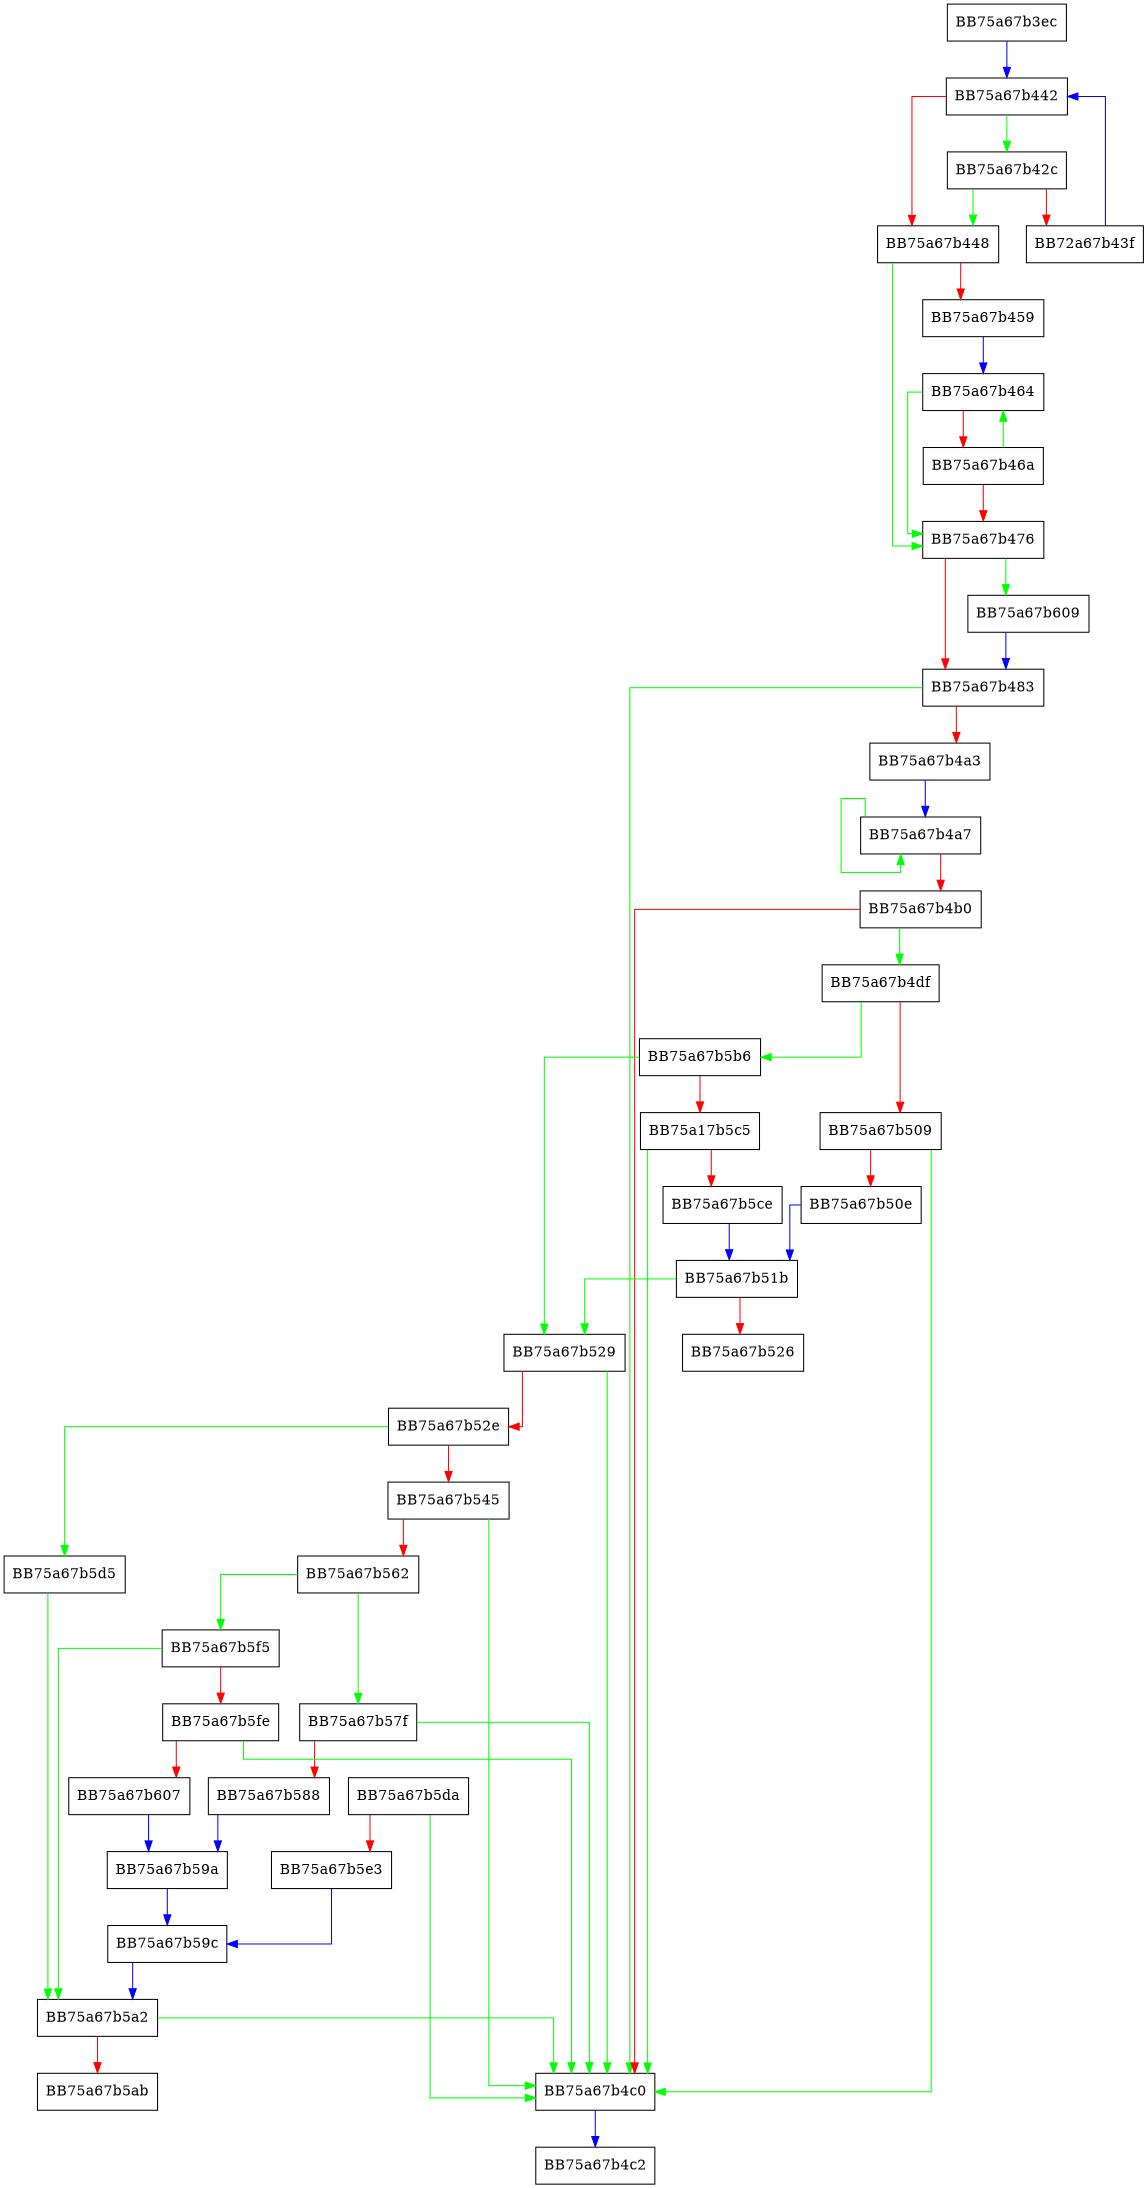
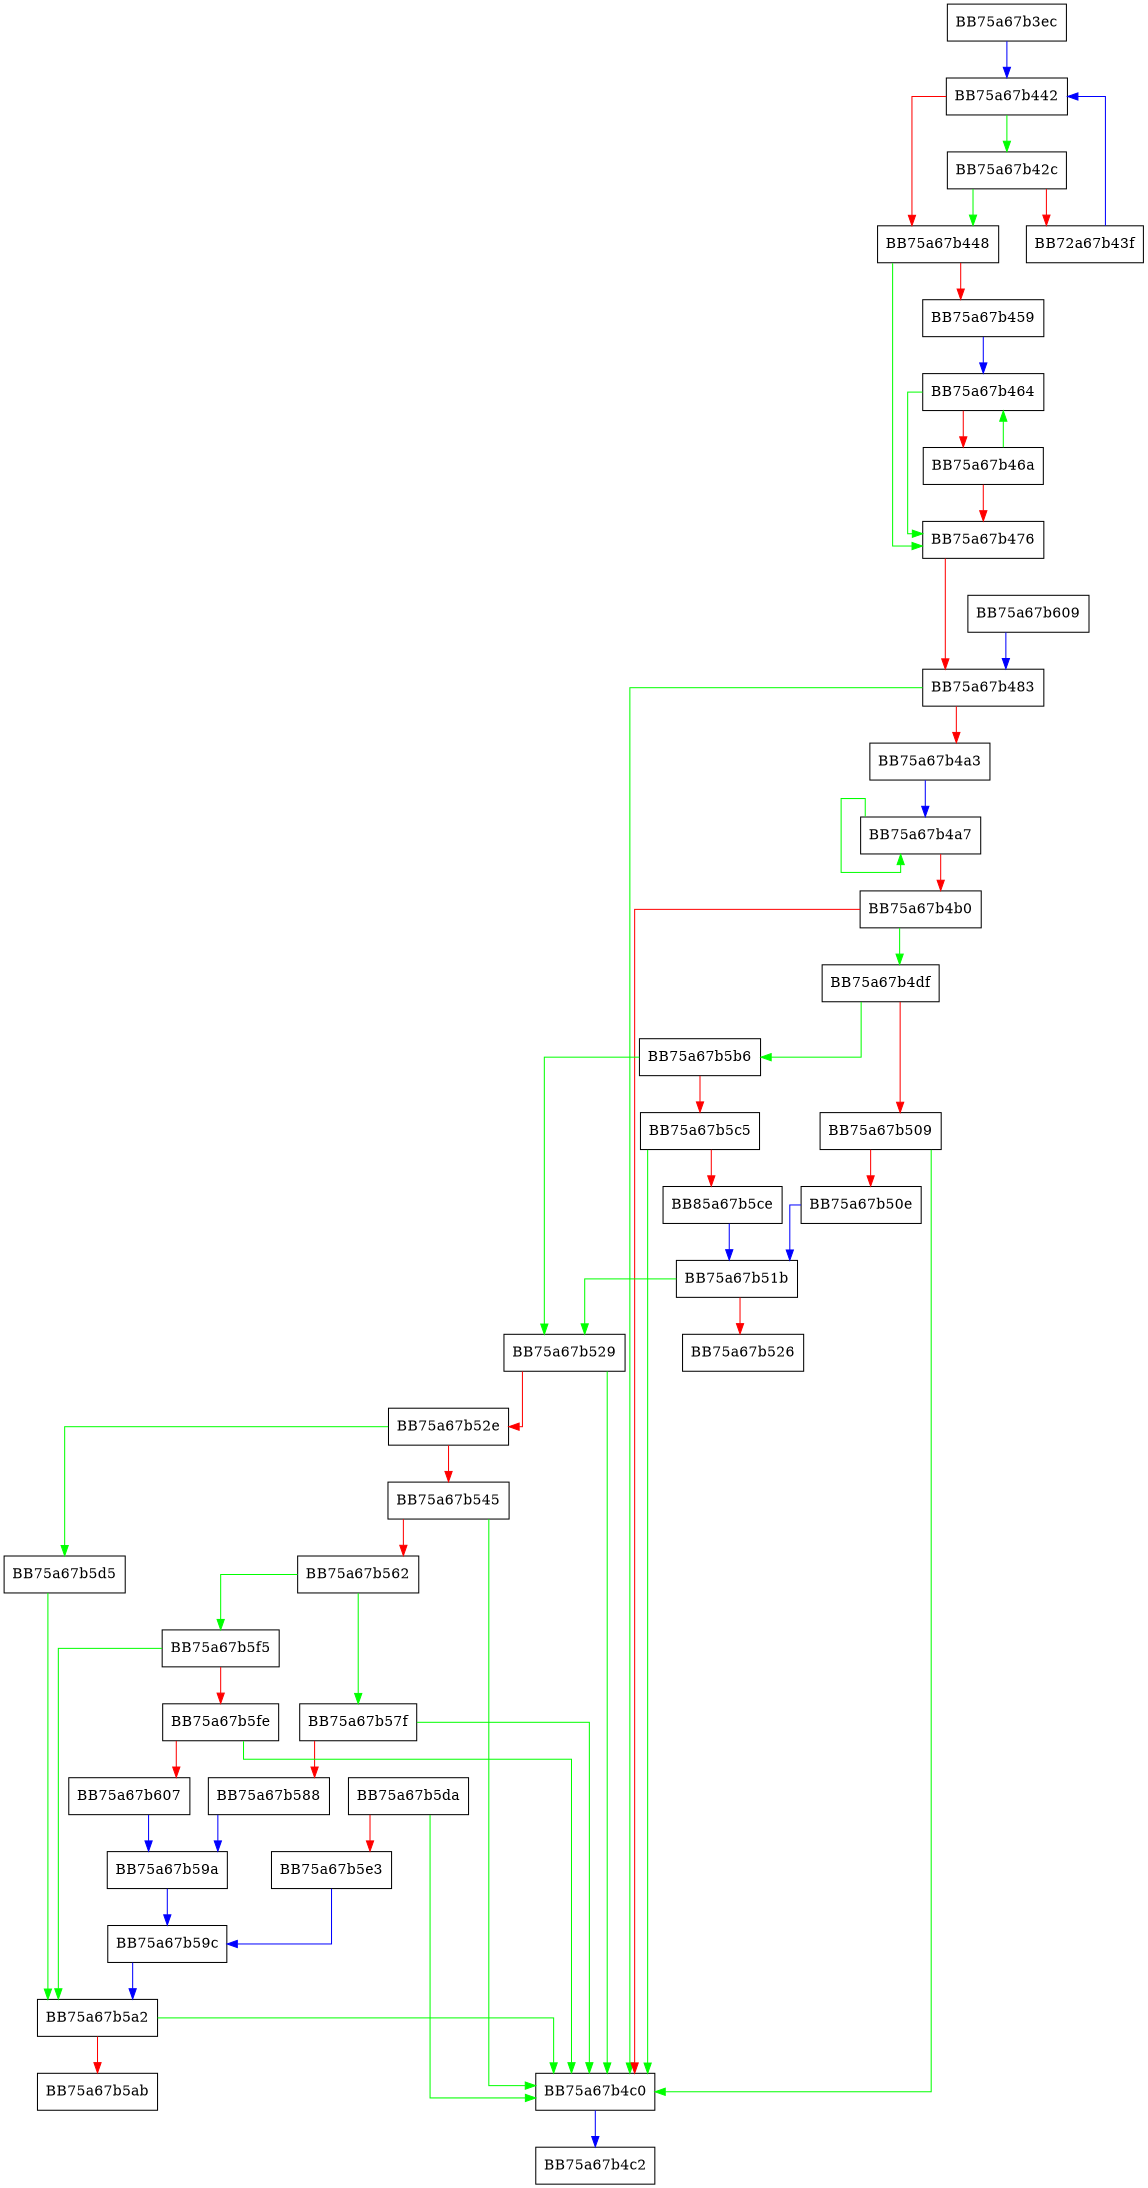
(1006, 572) -> none
(700, 1131) -> (700, 1131)
(723, 1205) -> (723, 1205)
